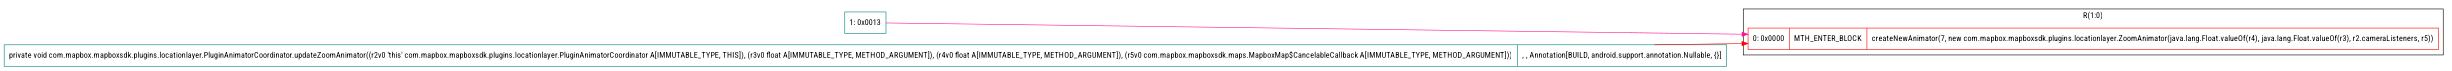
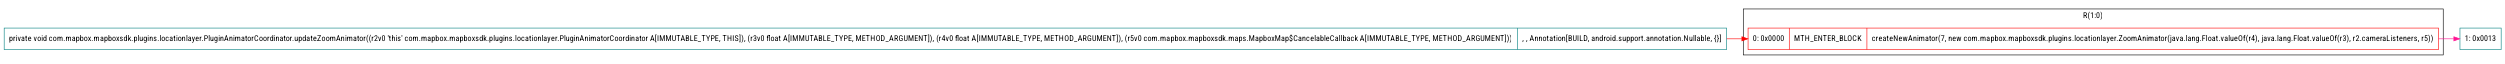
(1314, 29) -> (2447, 39)
